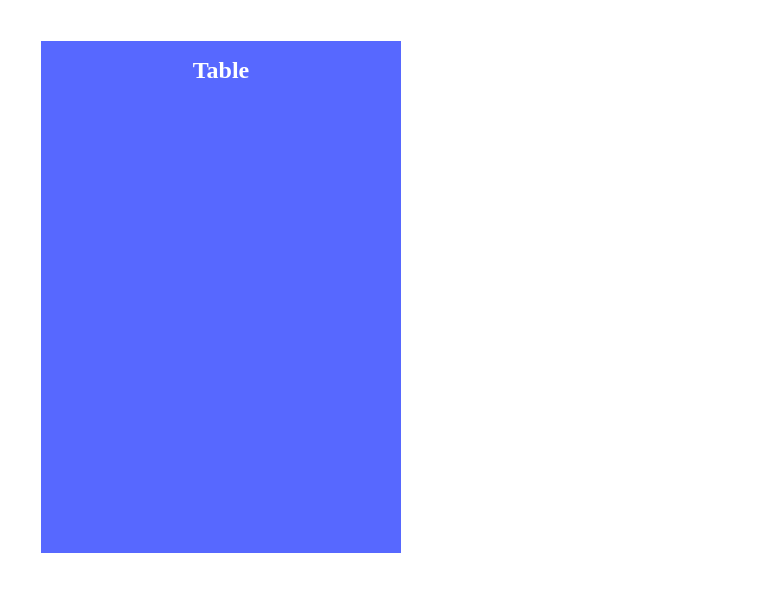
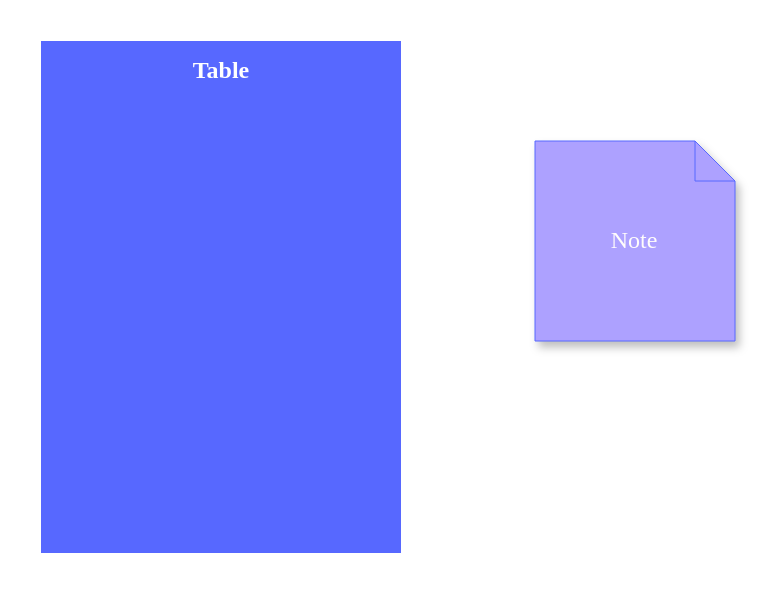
none -> (635, 241)
